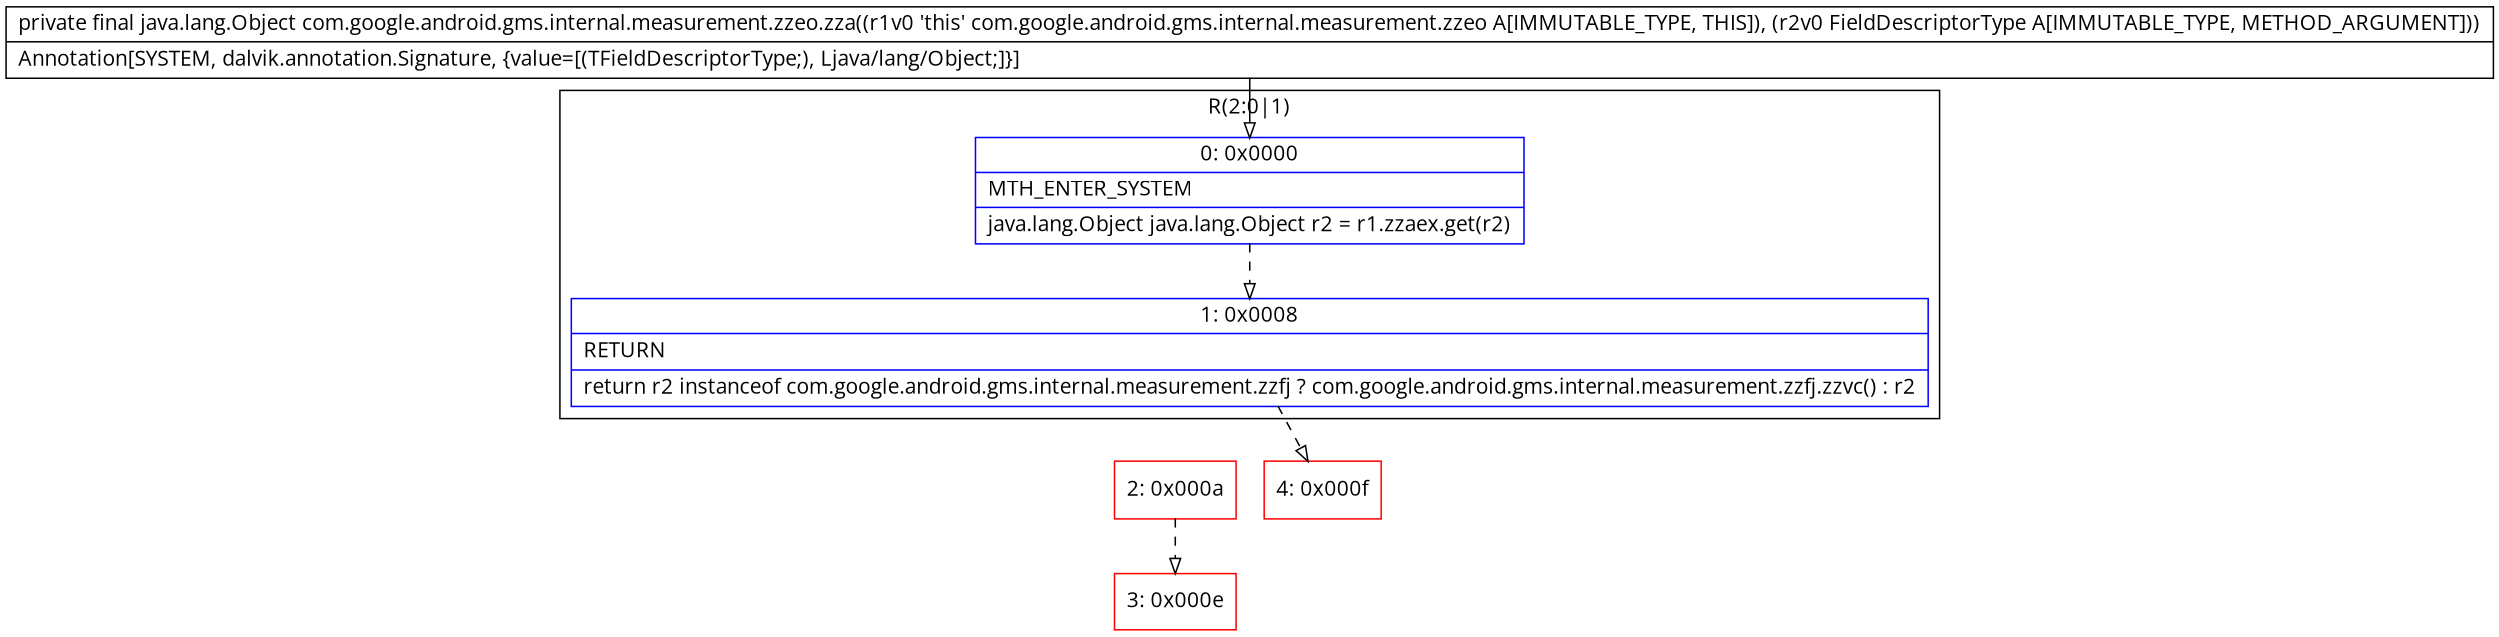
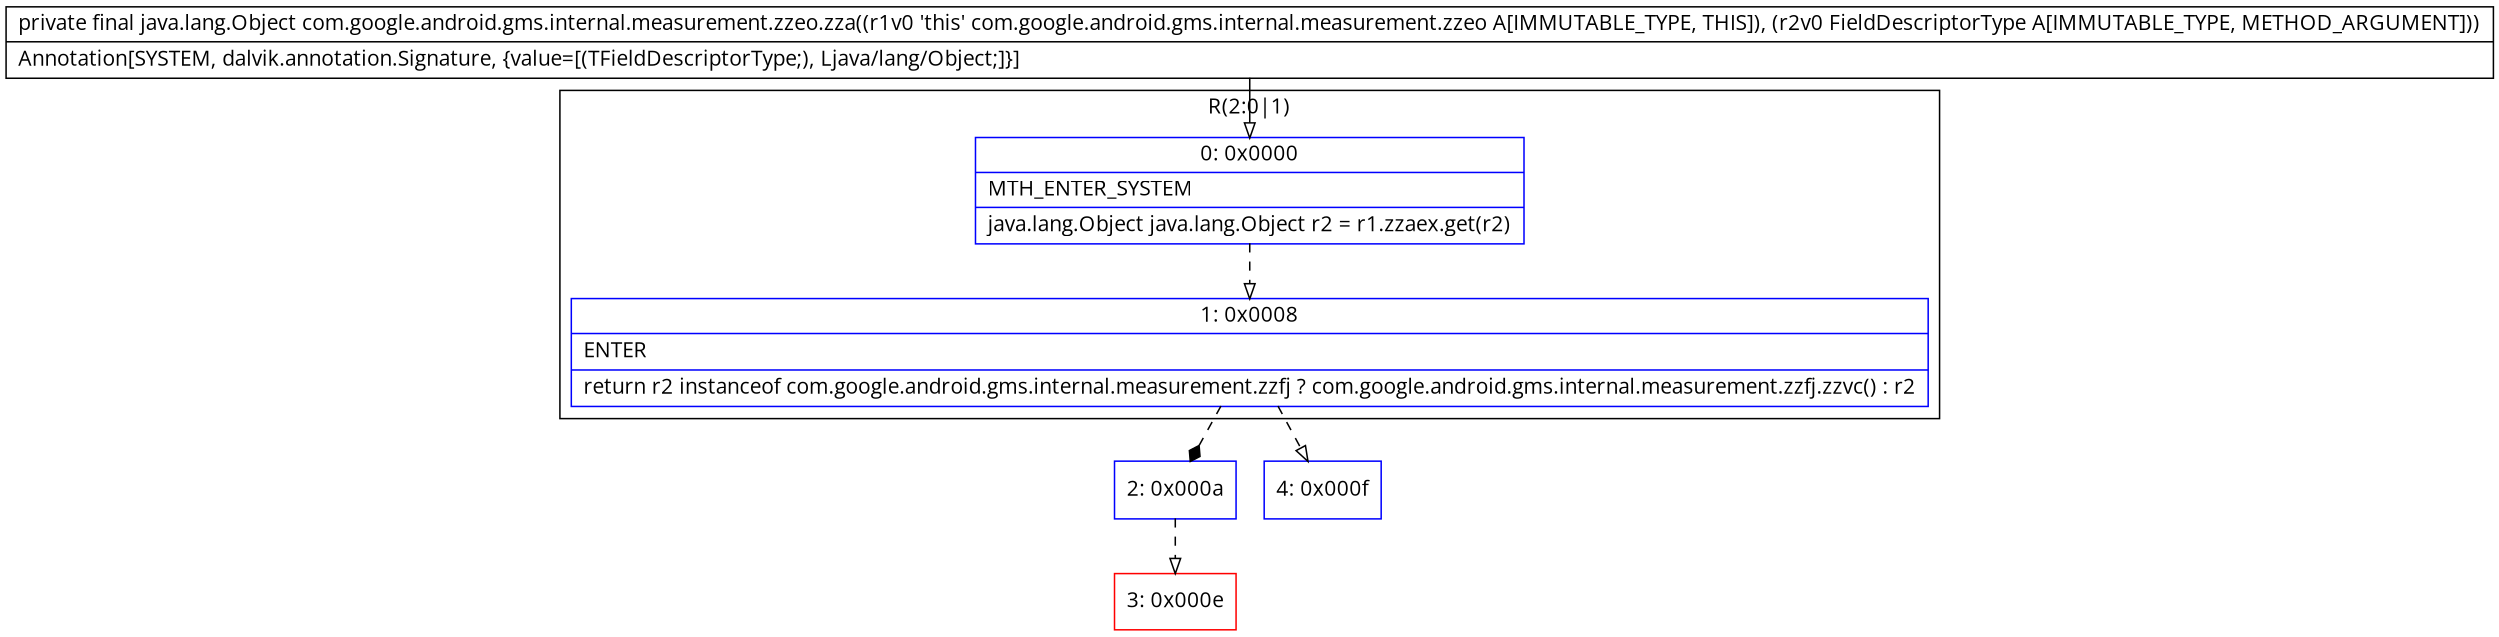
(625, 351) -> (616, 351)
none -> (1208, 429)
(1175, 490) -> (1175, 490)
(1323, 490) -> (1323, 490)
